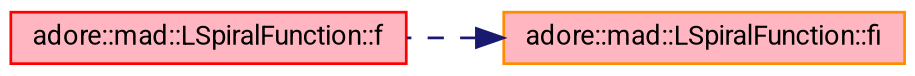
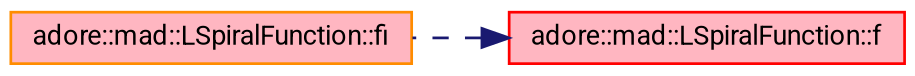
(442, 38) -> (447, 38)
